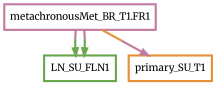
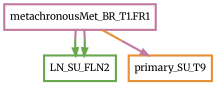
(80, 68) -> (80, 68)
(170, 68) -> (170, 68)
